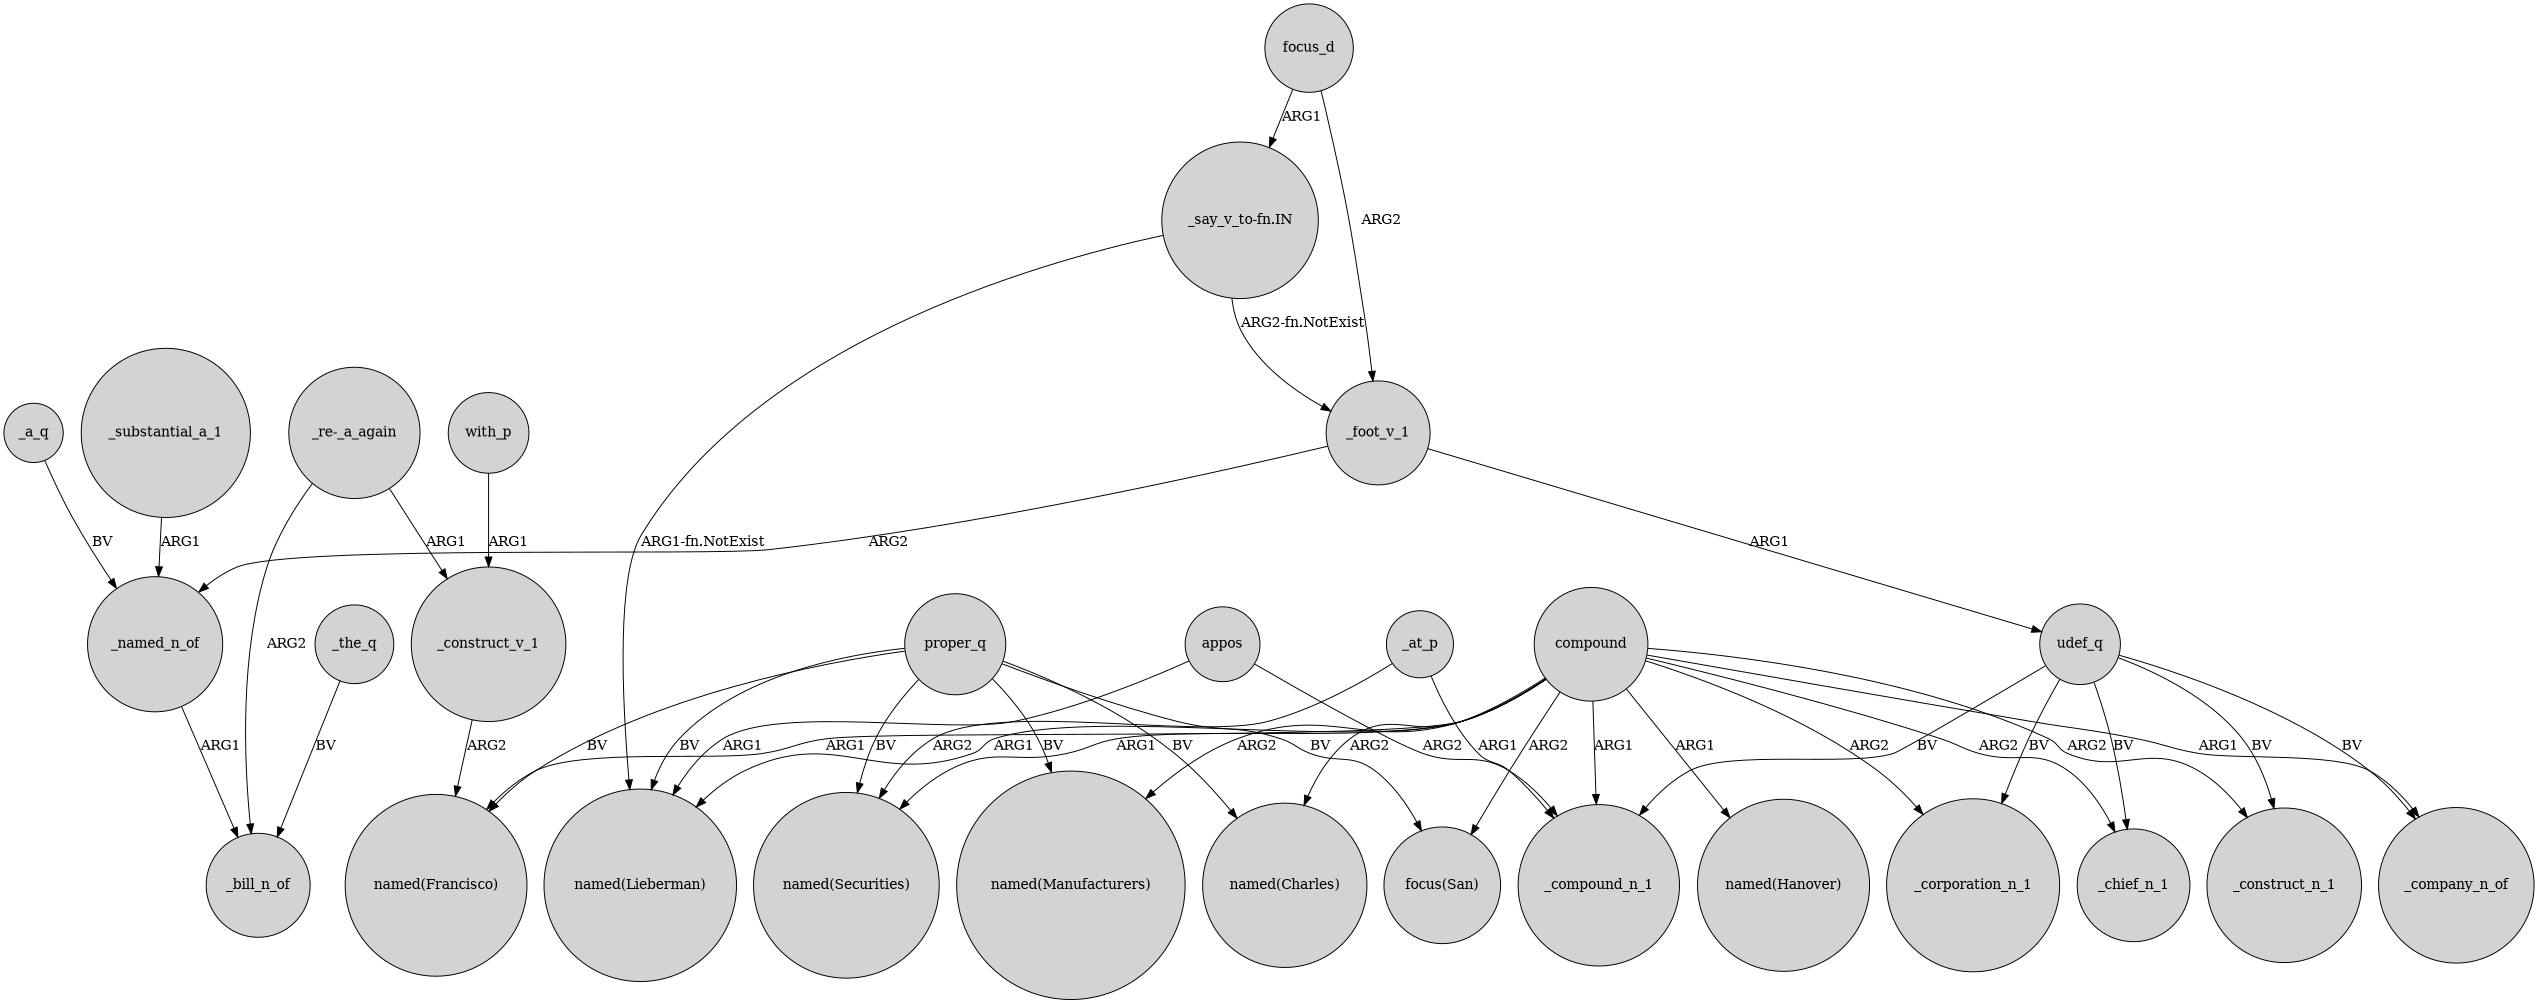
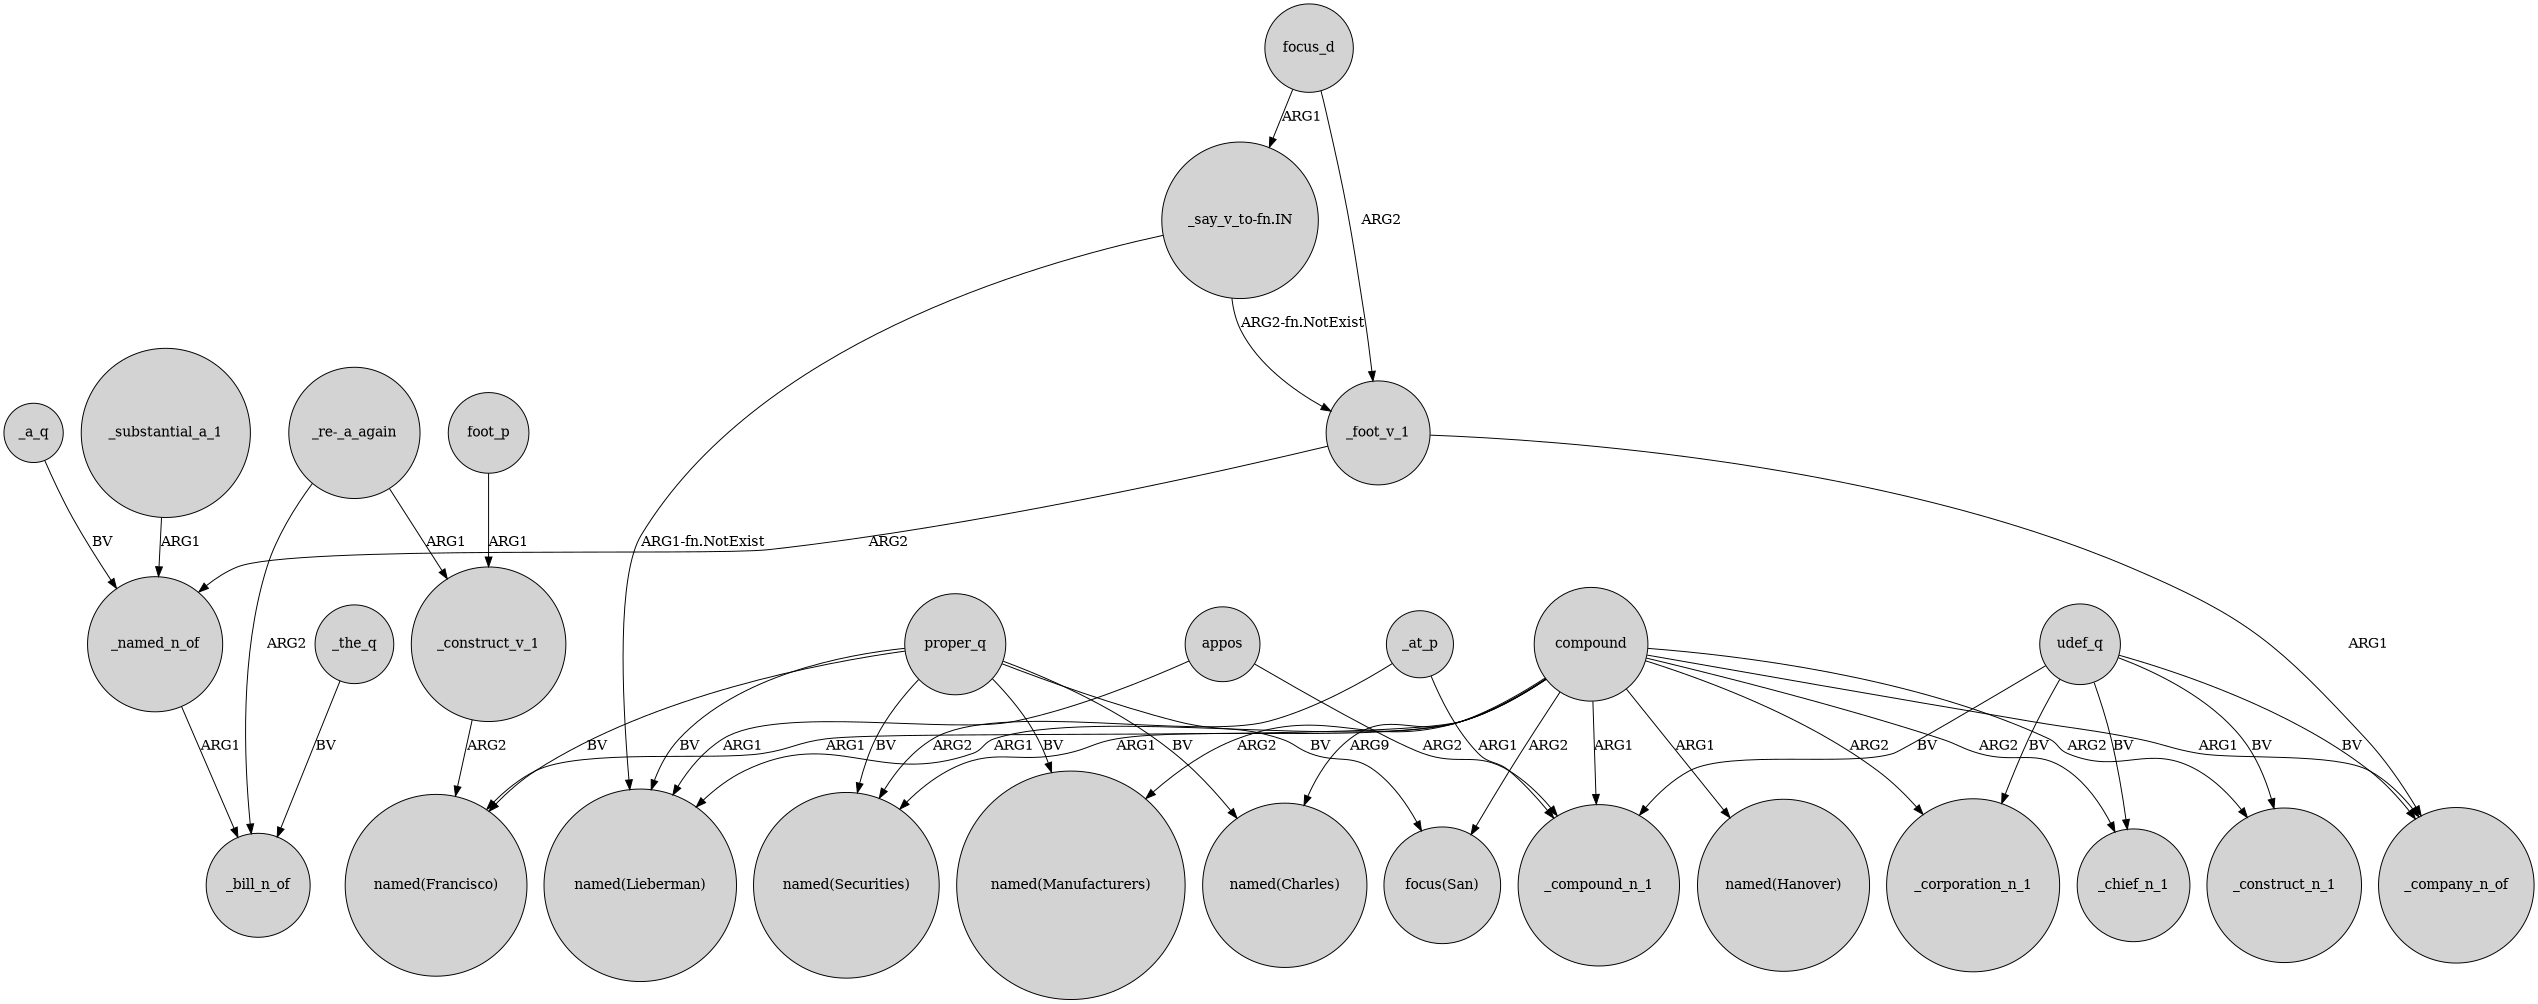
(489, 433) -> (489, 433)
(1730, 539) -> (1971, 514)
(1370, 746) -> (1370, 746)
